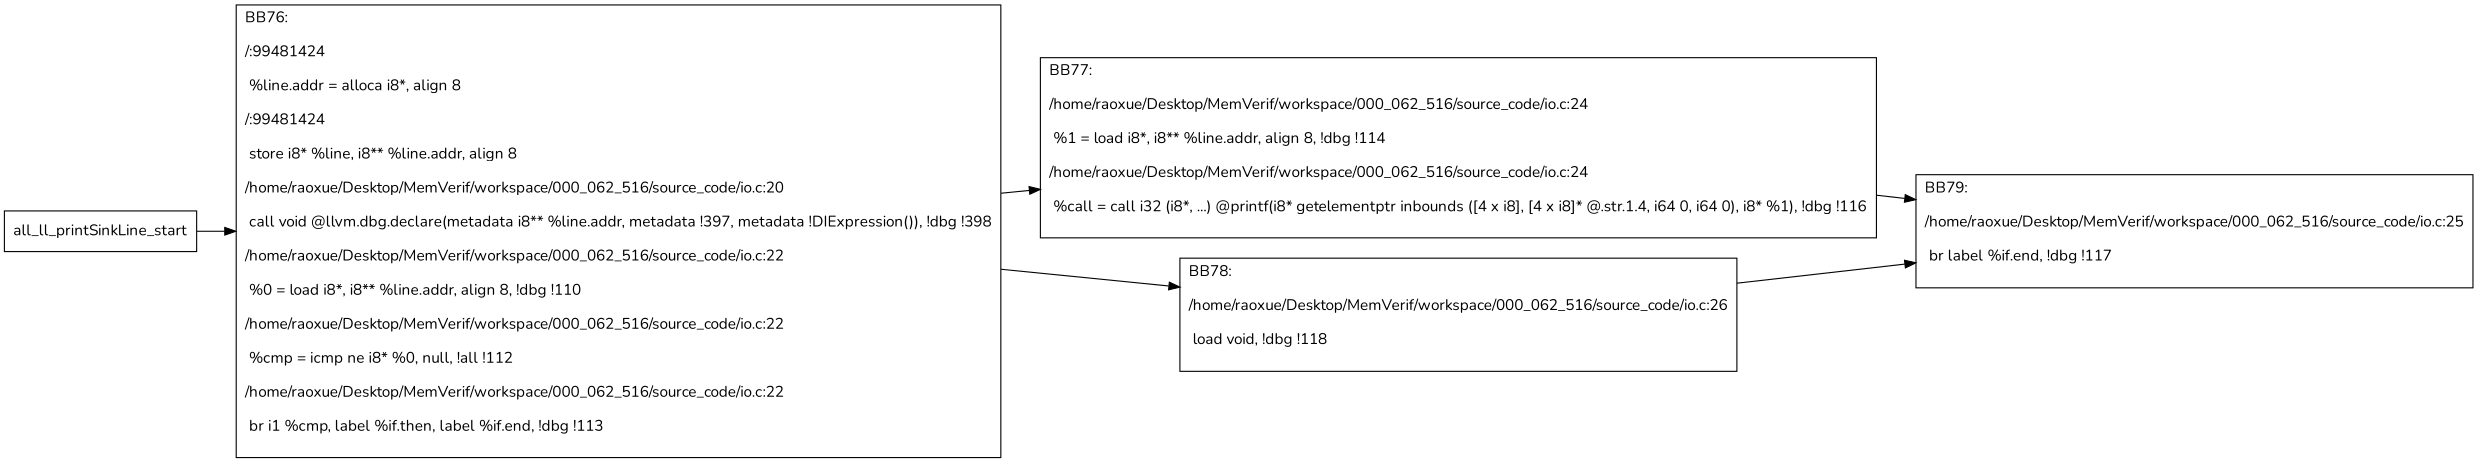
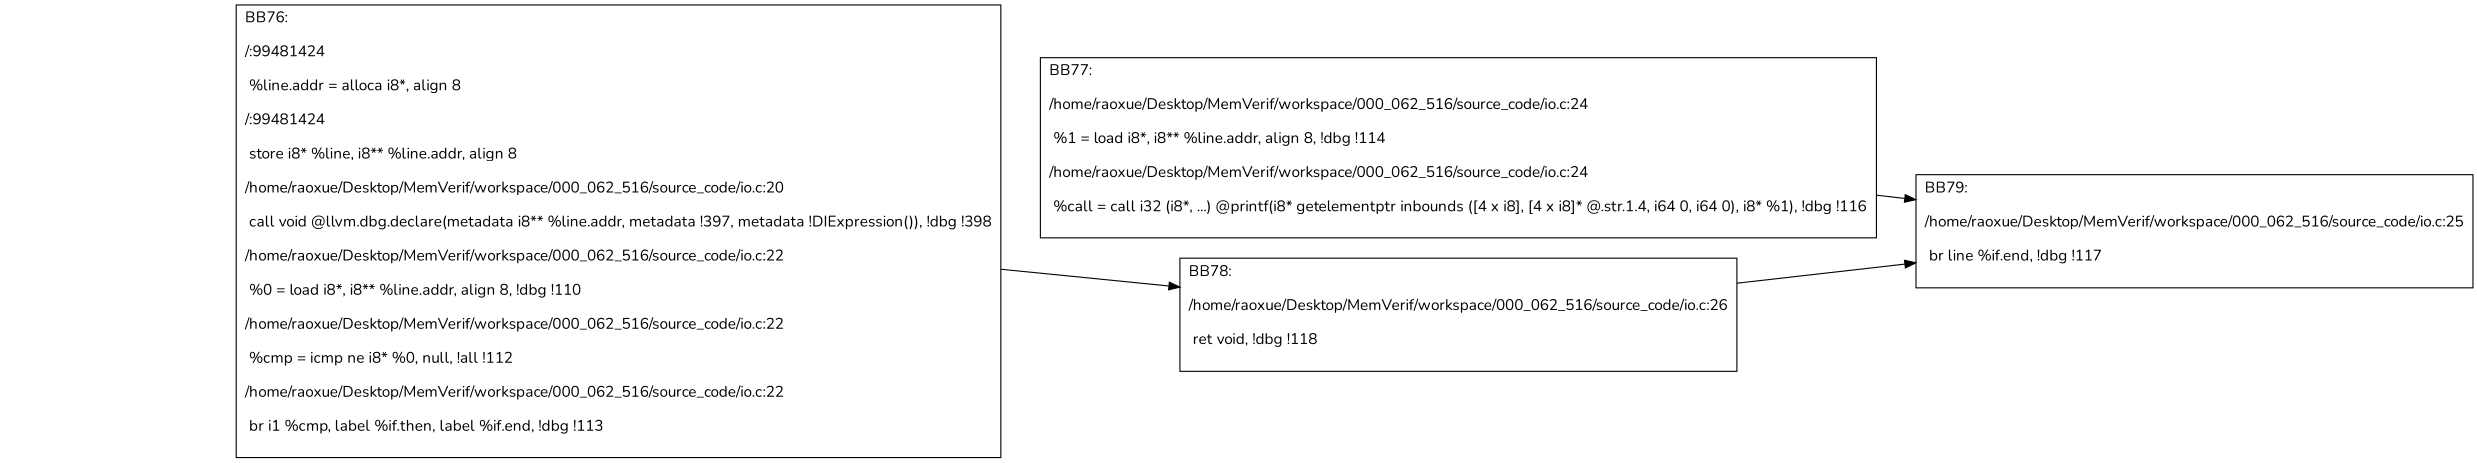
(1015, 192) -> none
(101, 231) -> none
(2019, 256) -> (2014, 256)
(1258, 339) -> (1254, 339)
